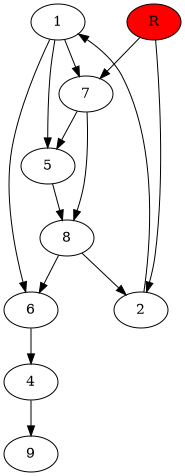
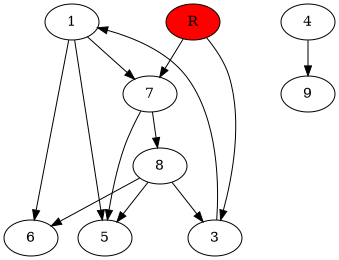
(56, 197) -> (136, 198)
(141, 310) -> (215, 238)
(31, 341) -> none
